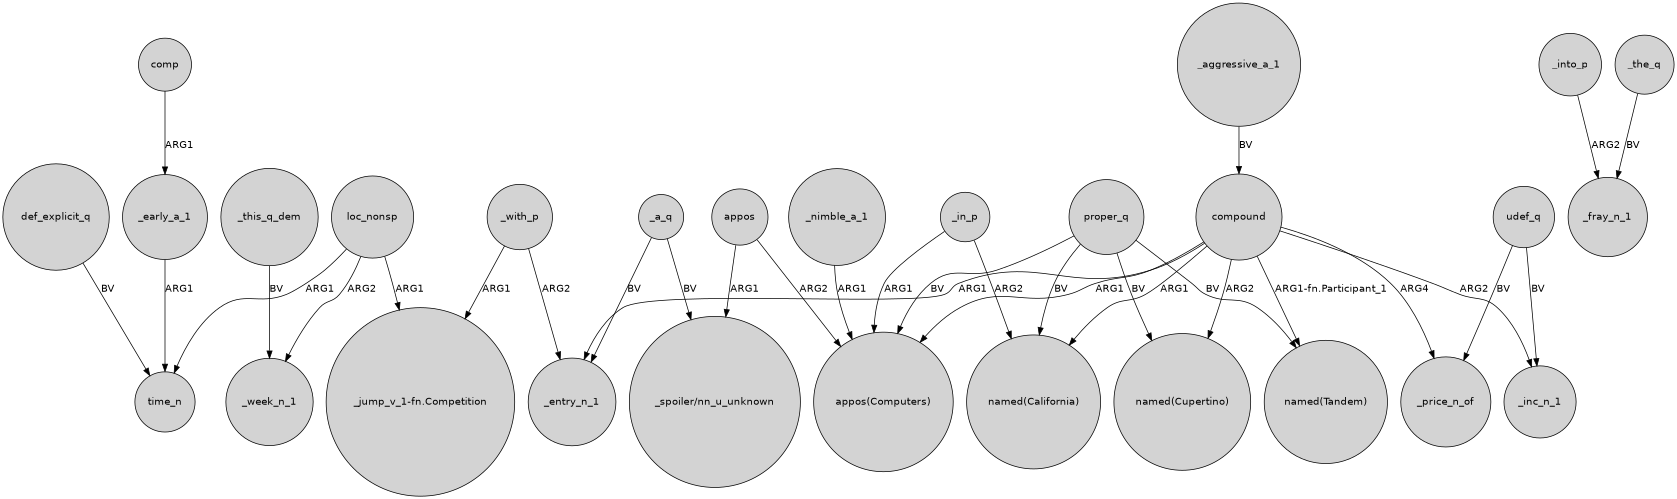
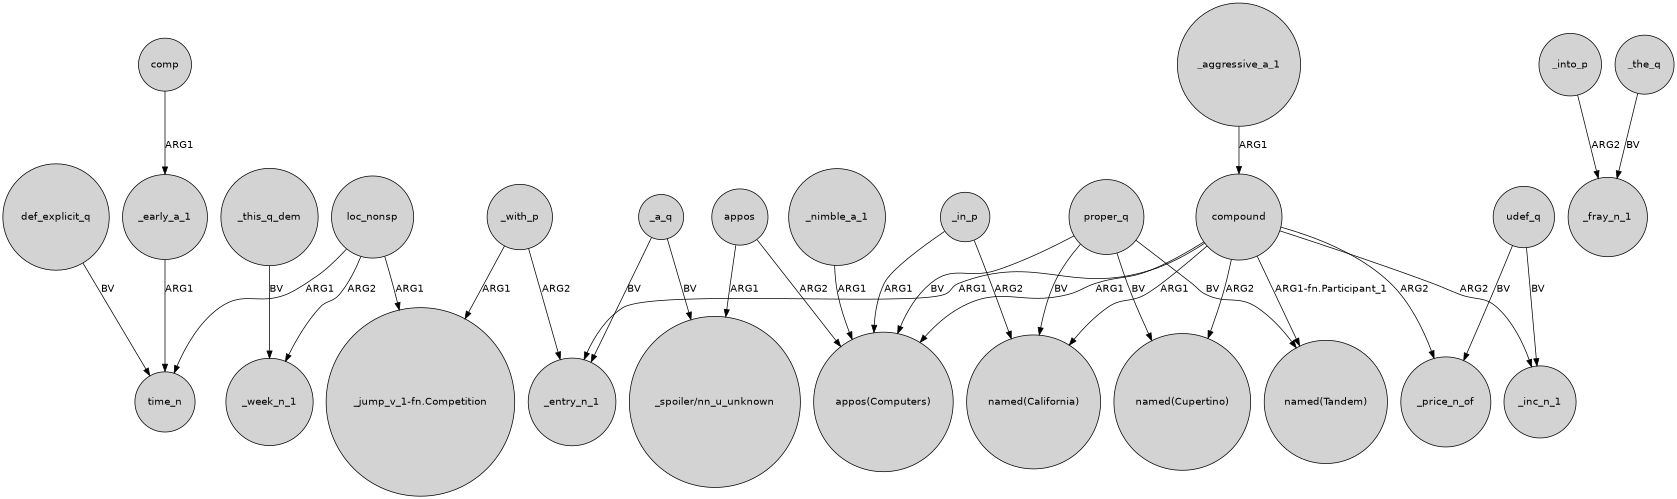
(1246, 145) -> (1254, 145)
(1415, 289) -> (1415, 289)
